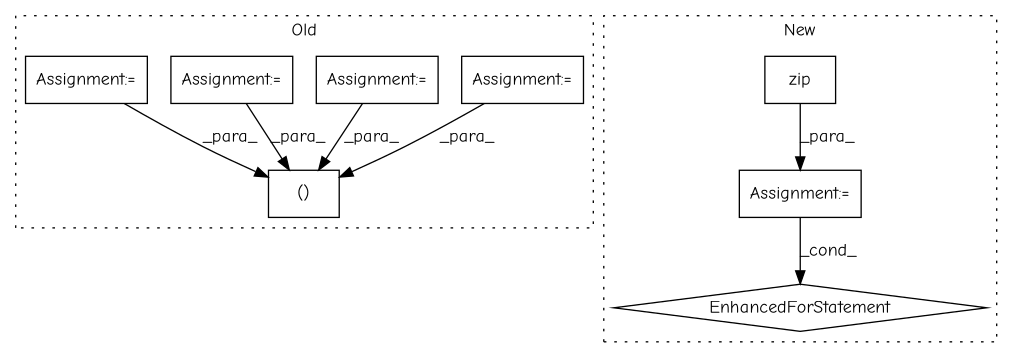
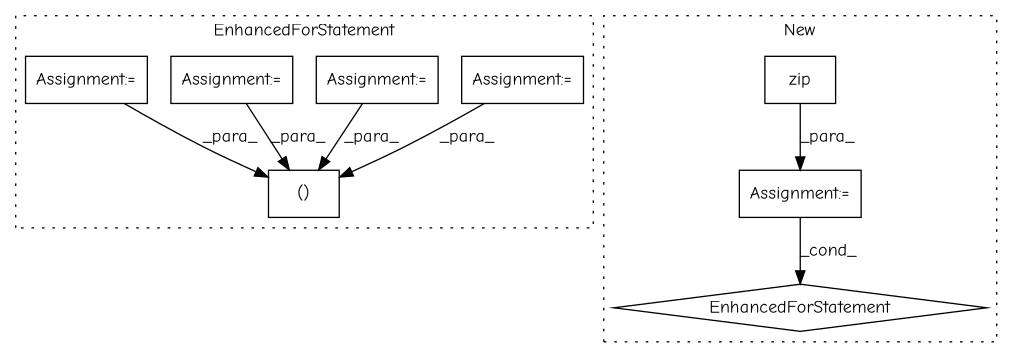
(305, 31) -> (305, 31)
